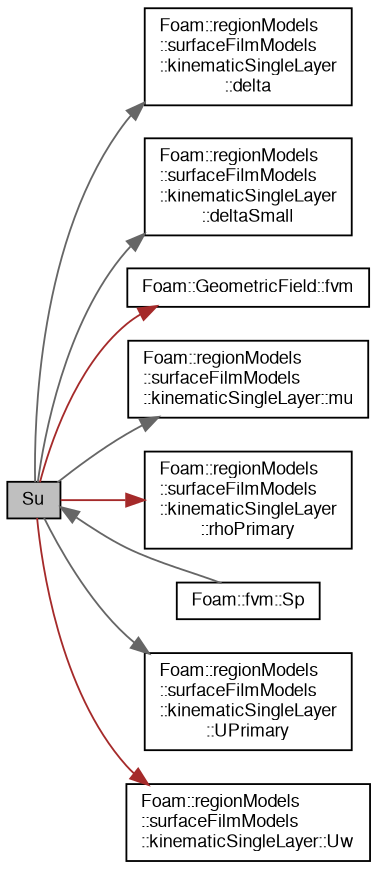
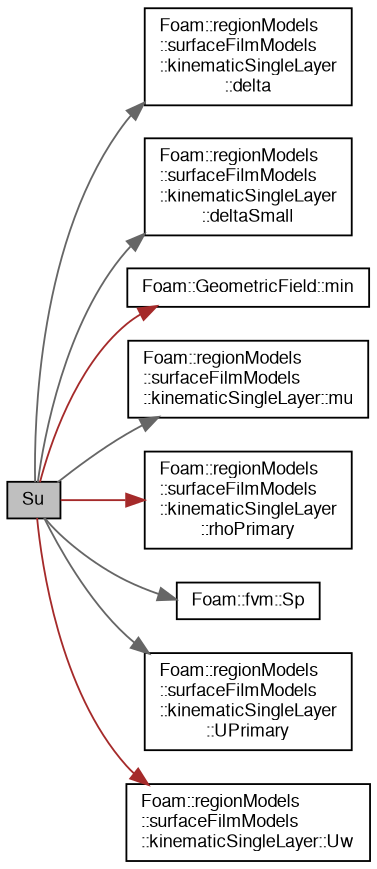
(248, 288) -> (248, 288)
(146, 556) -> (97, 563)
